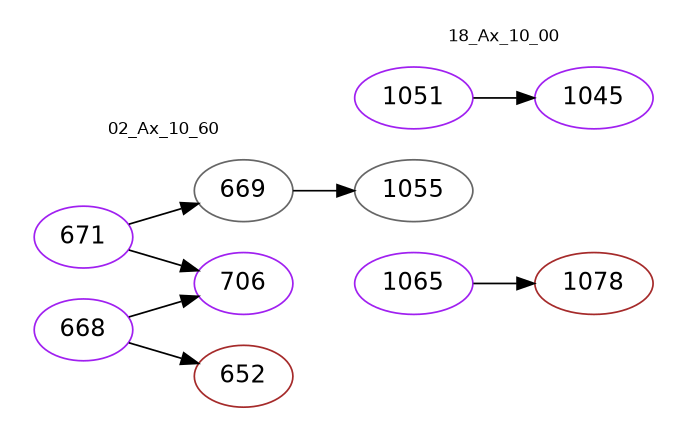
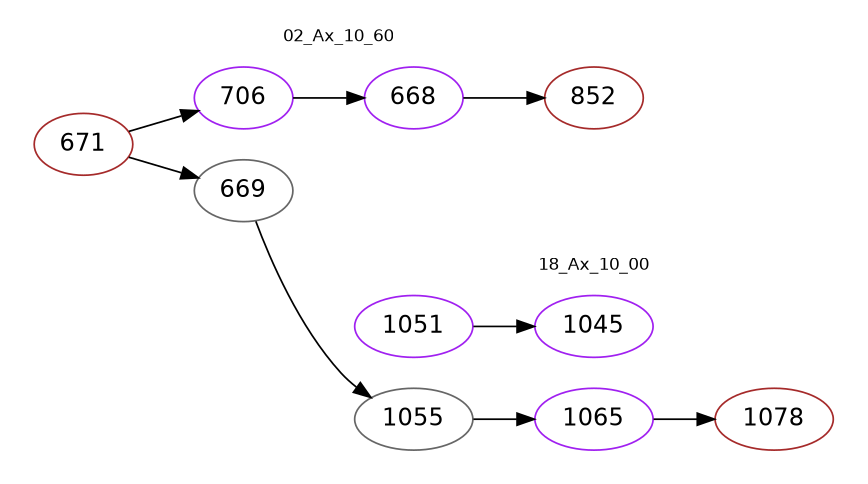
(83, 237) -> (83, 144)
(155, 309) -> (320, 98)
(244, 376) -> (594, 98)
none -> (495, 419)
